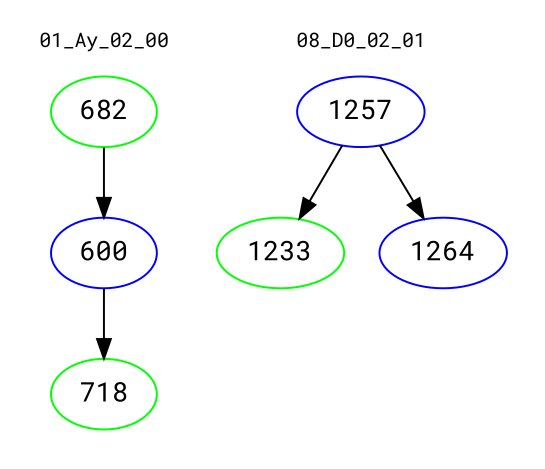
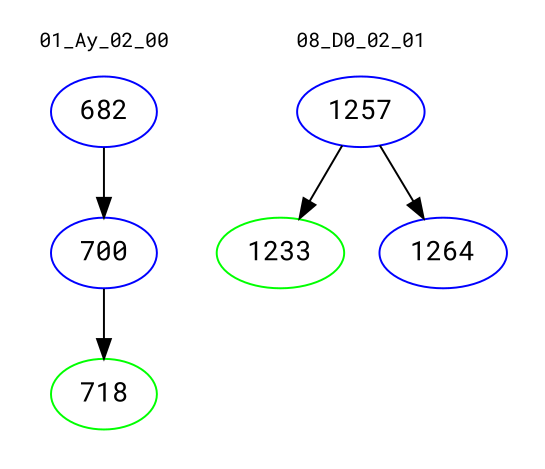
(104, 112) -> (104, 112)
(104, 253) -> (104, 253)
